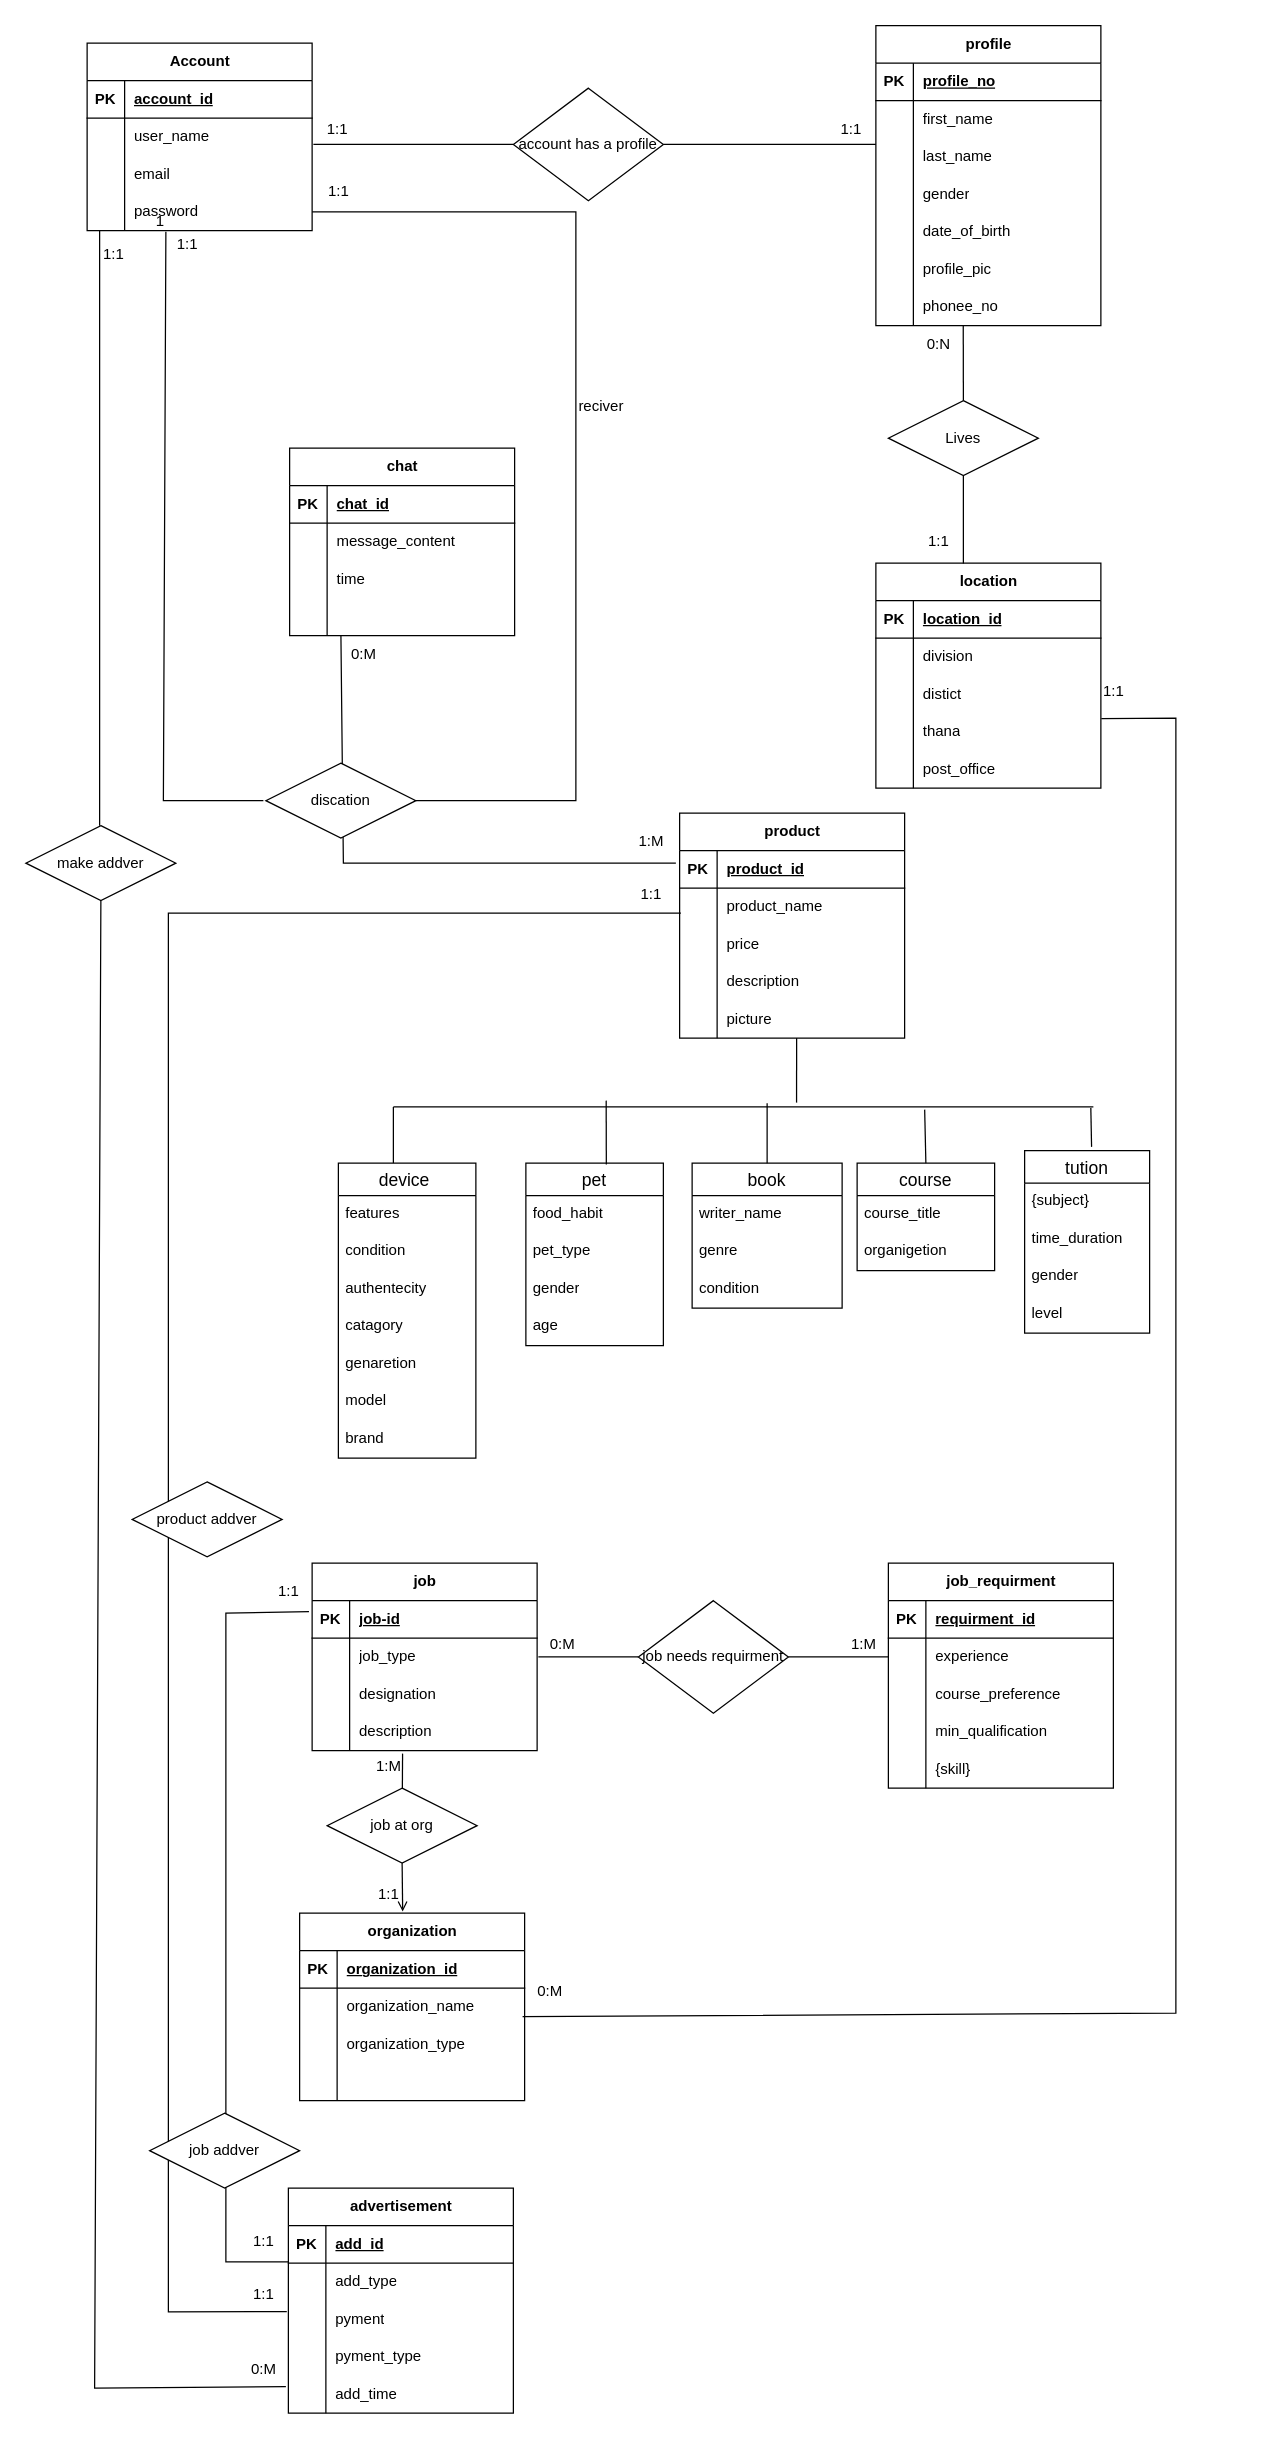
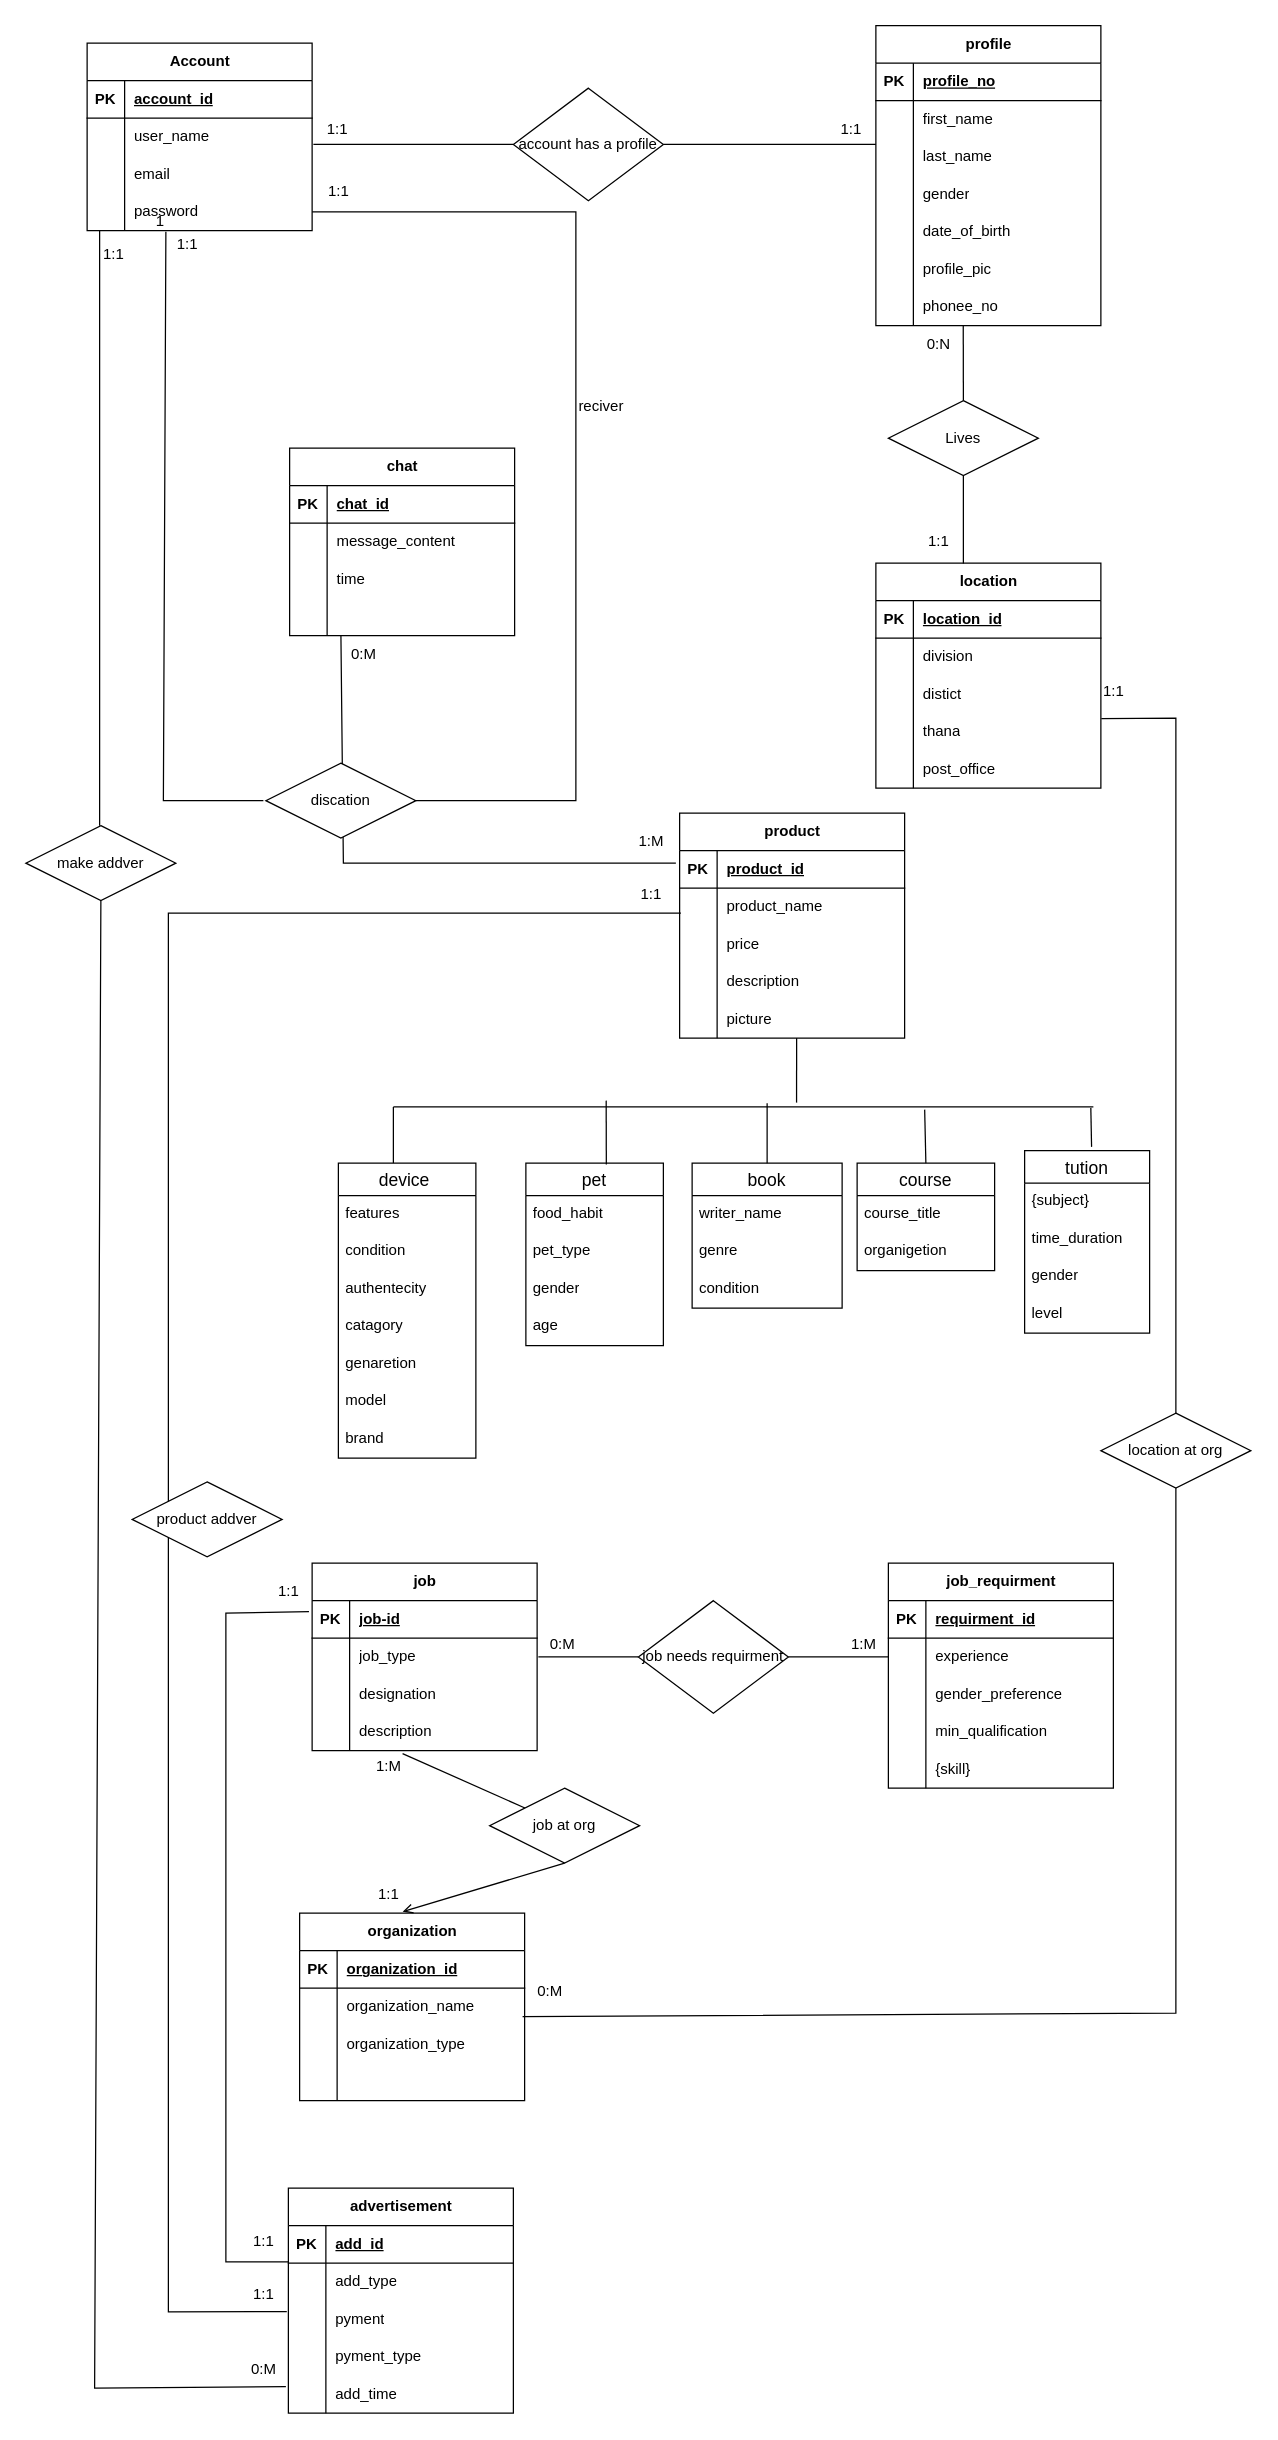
none -> (1176, 1451)
(1007, 1694) -> (1007, 1694)
(402, 1826) -> (564, 1826)
(224, 2151) -> none
